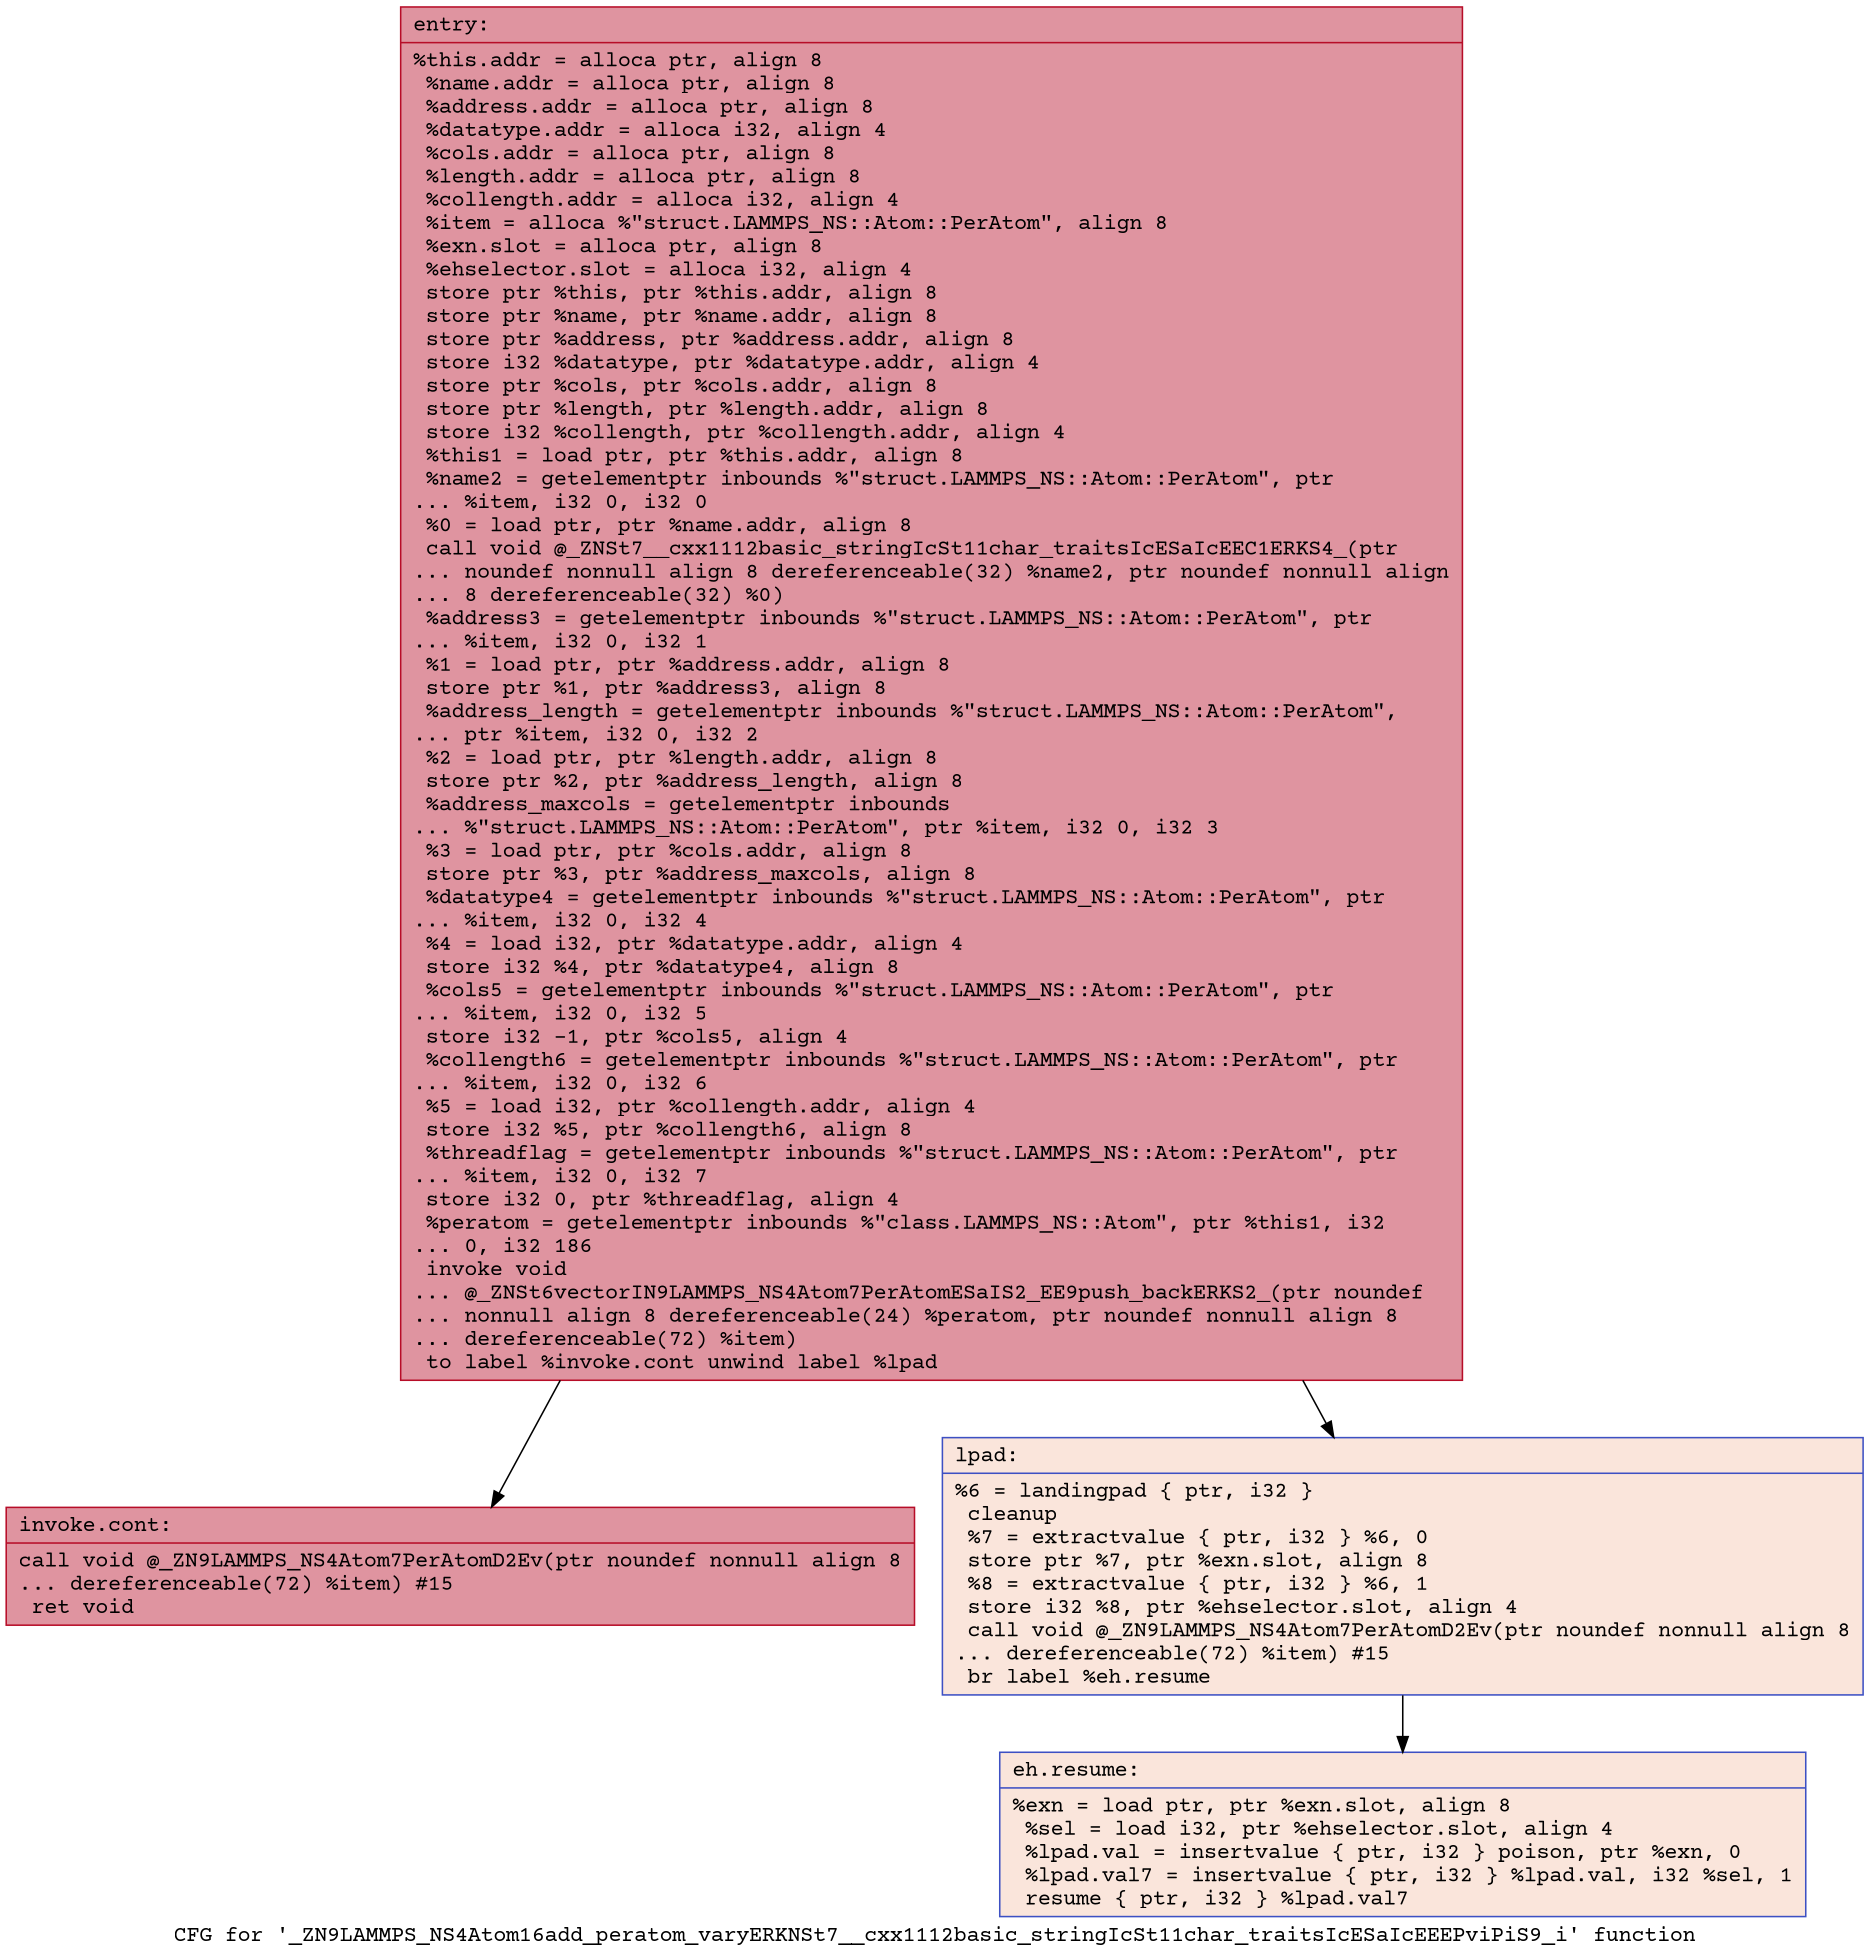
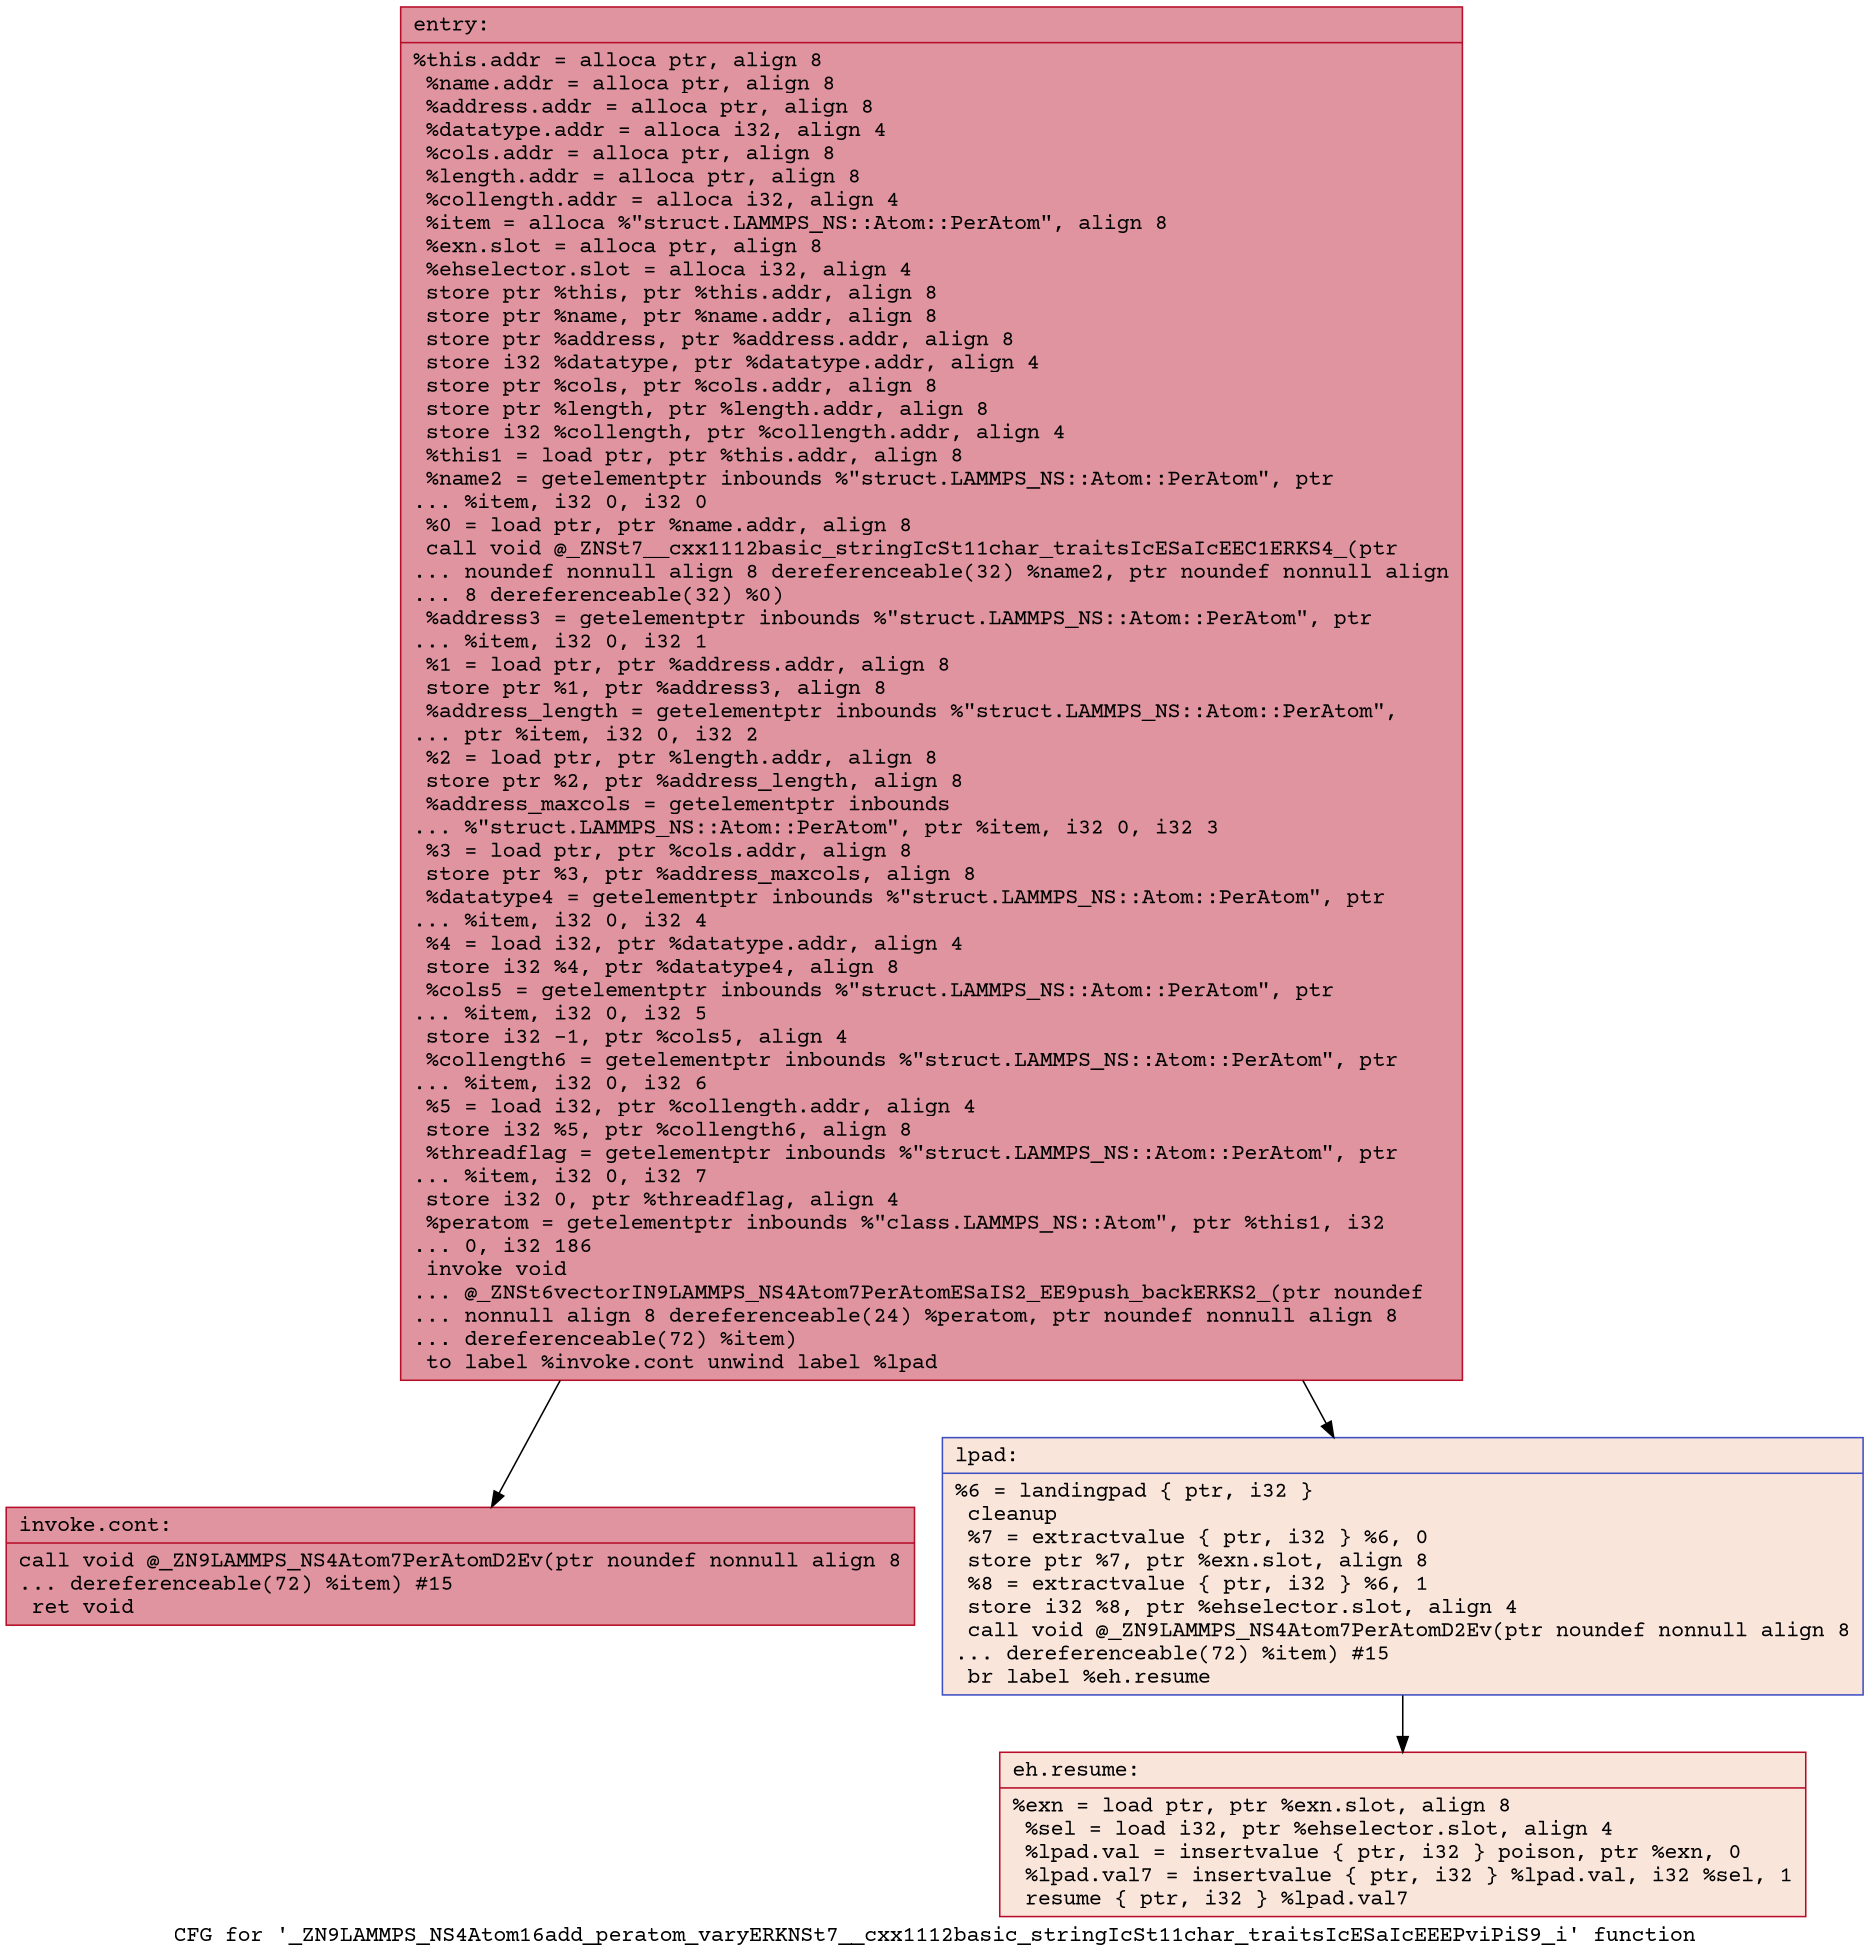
(1403, 1834) -> (1403, 1834)
